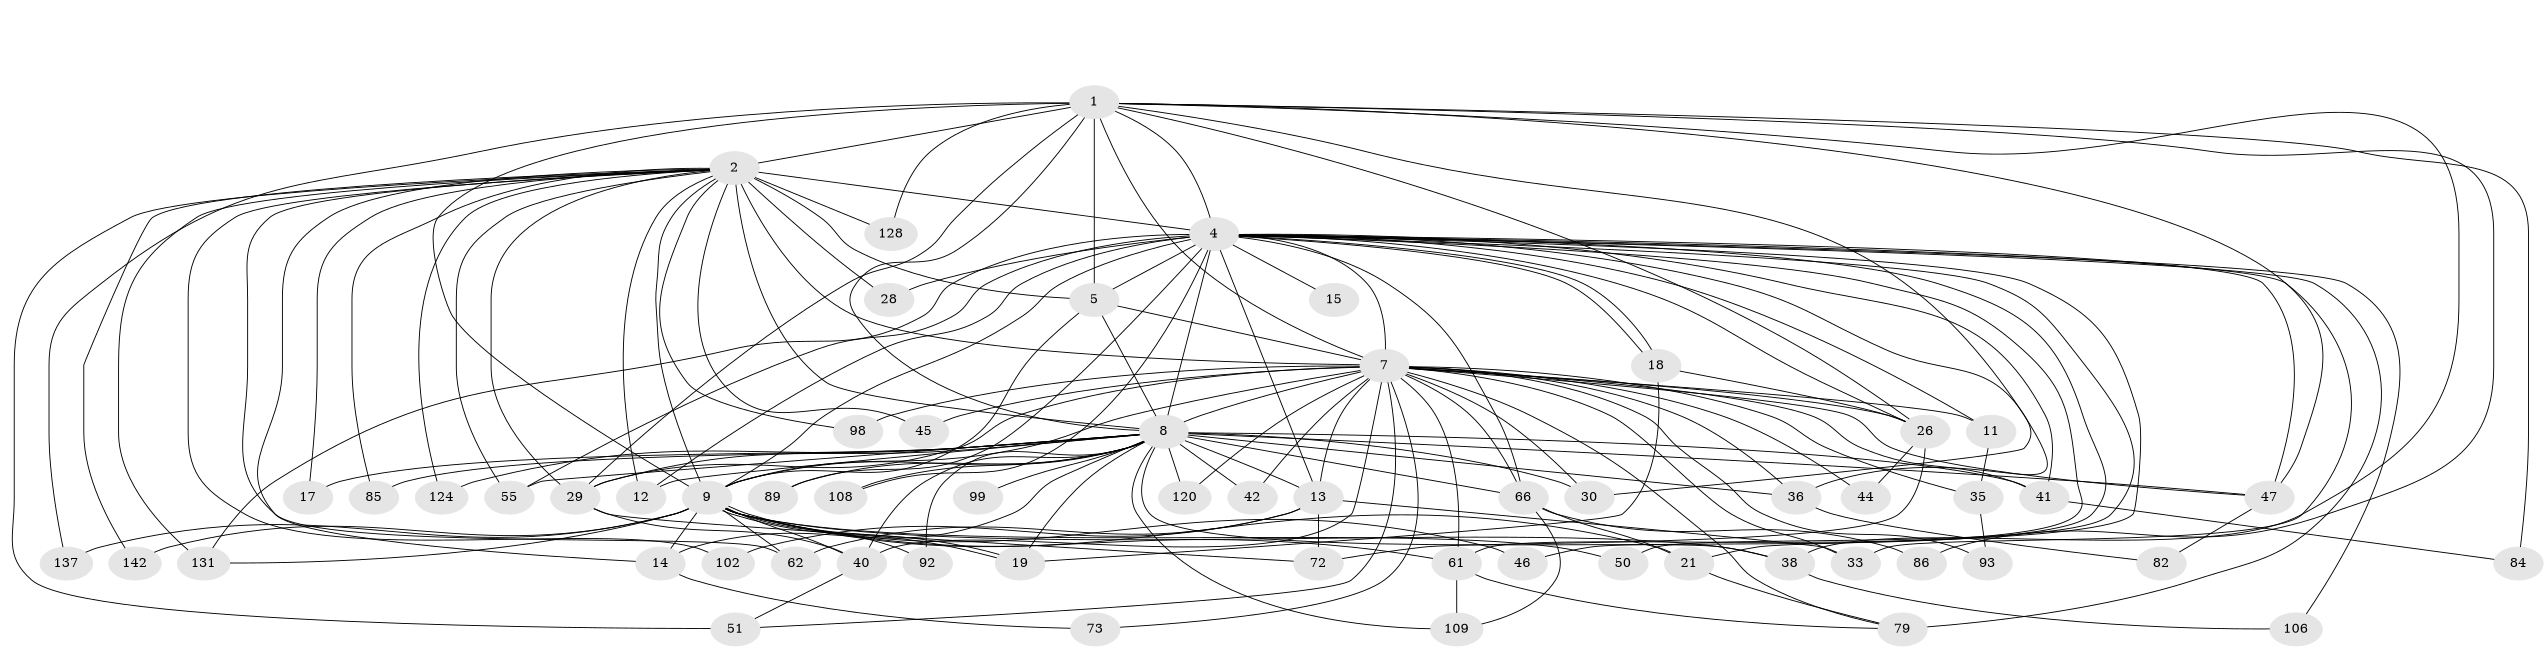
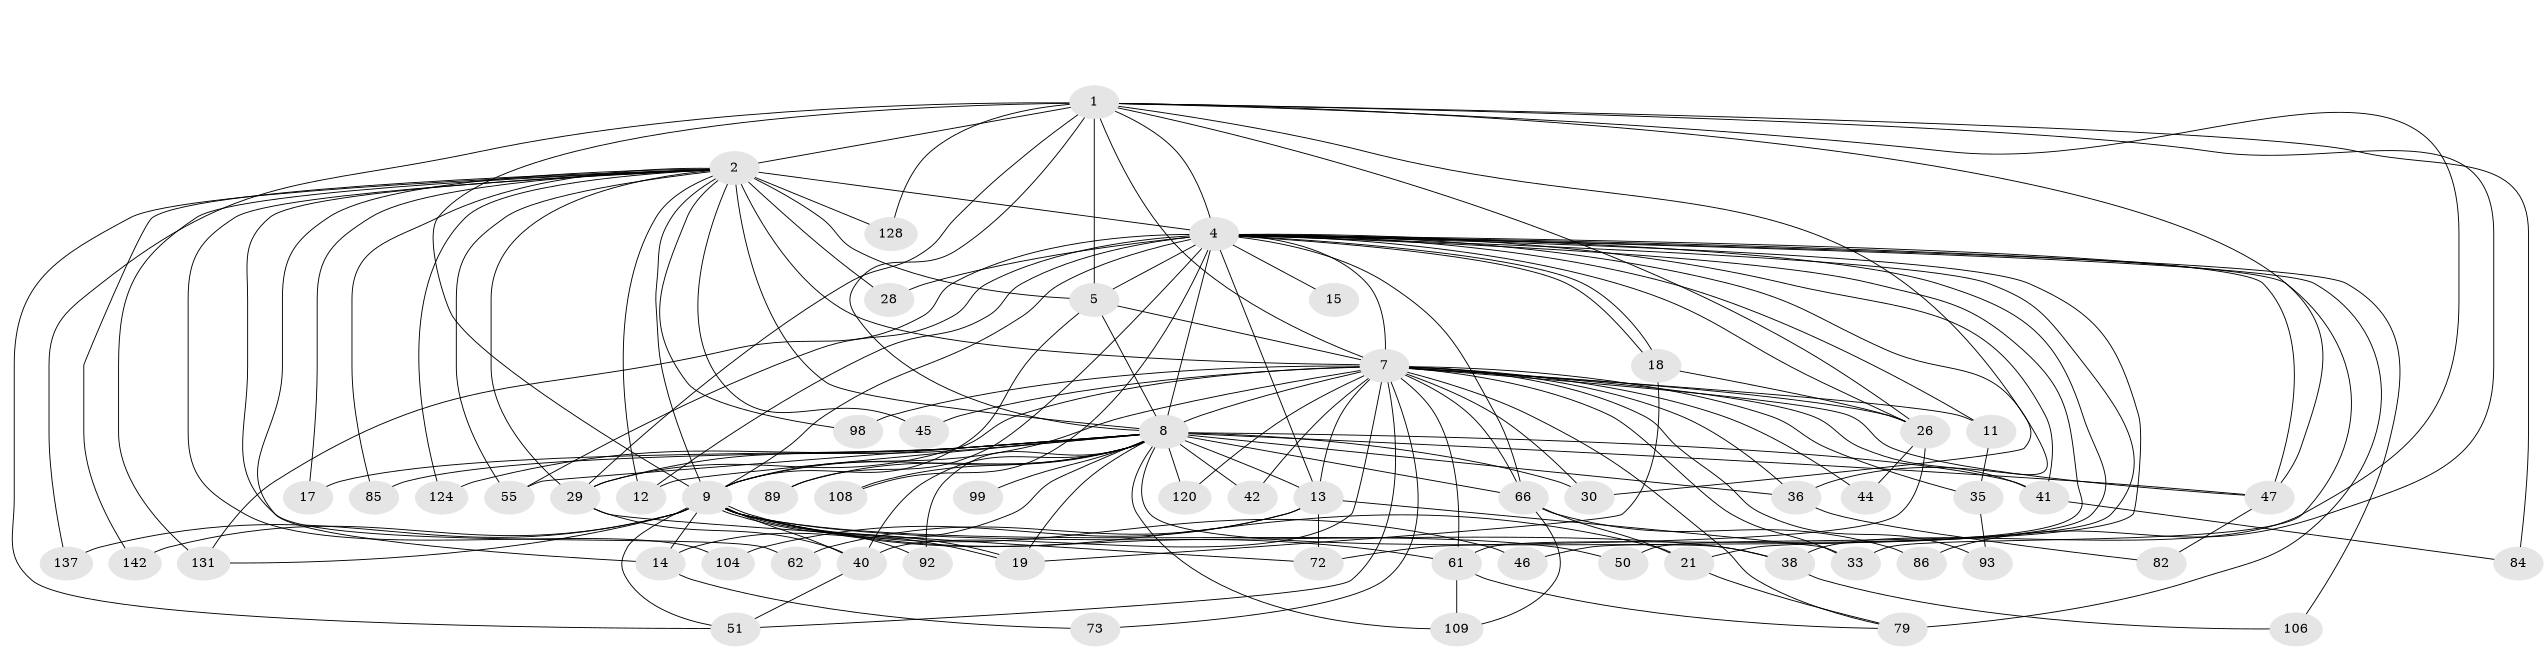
(766, 541) -> (625, 576)
(728, 564) -> (728, 564)
